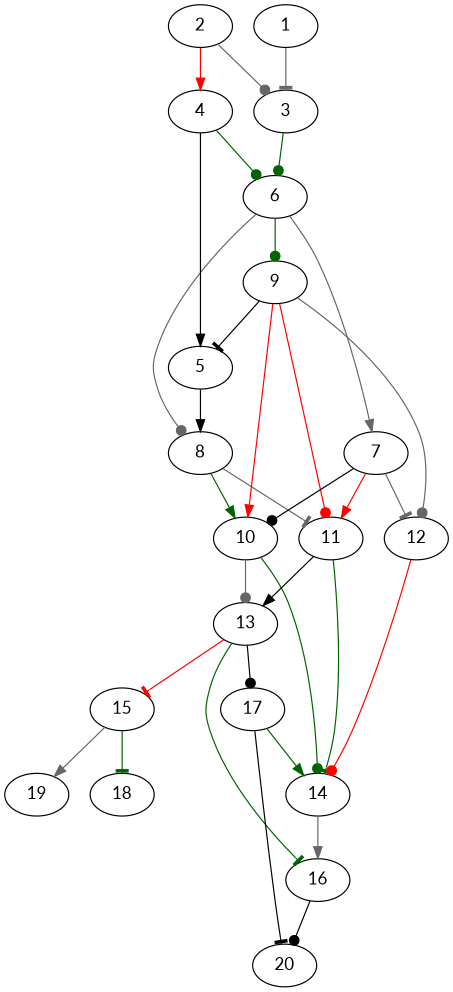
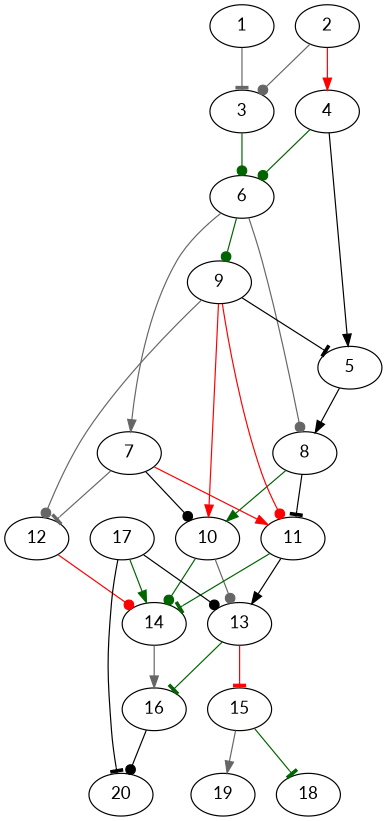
(263, 494) -> (299, 493)
(249, 662) -> (174, 576)
